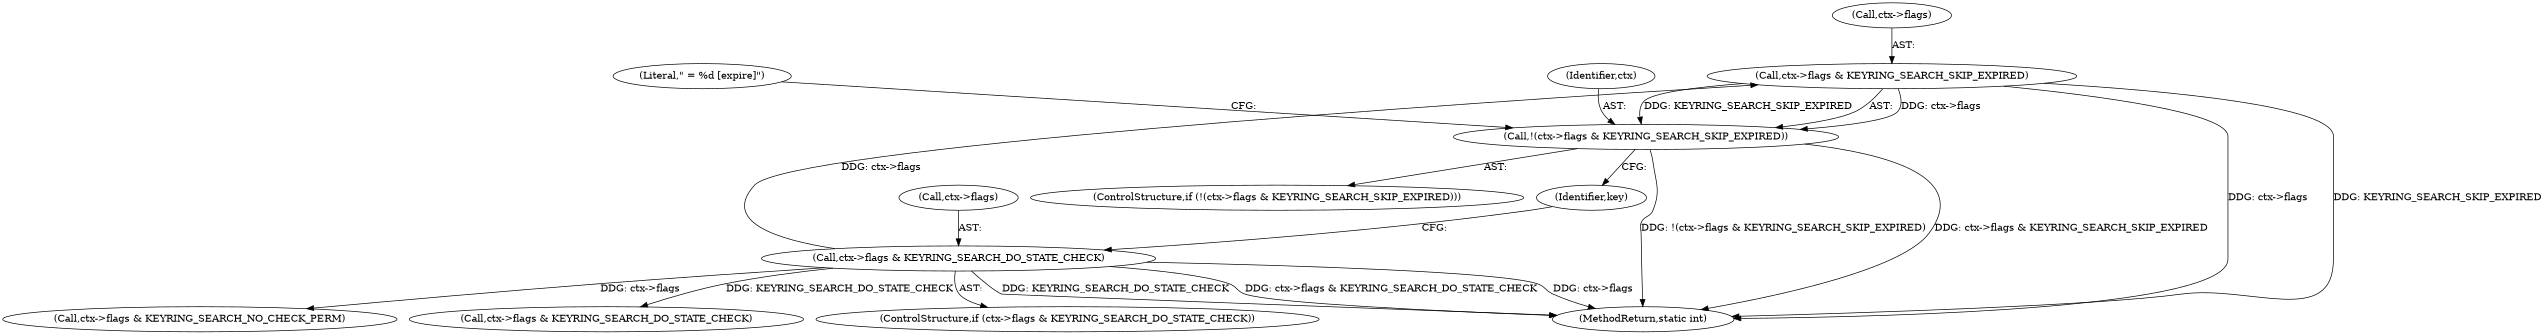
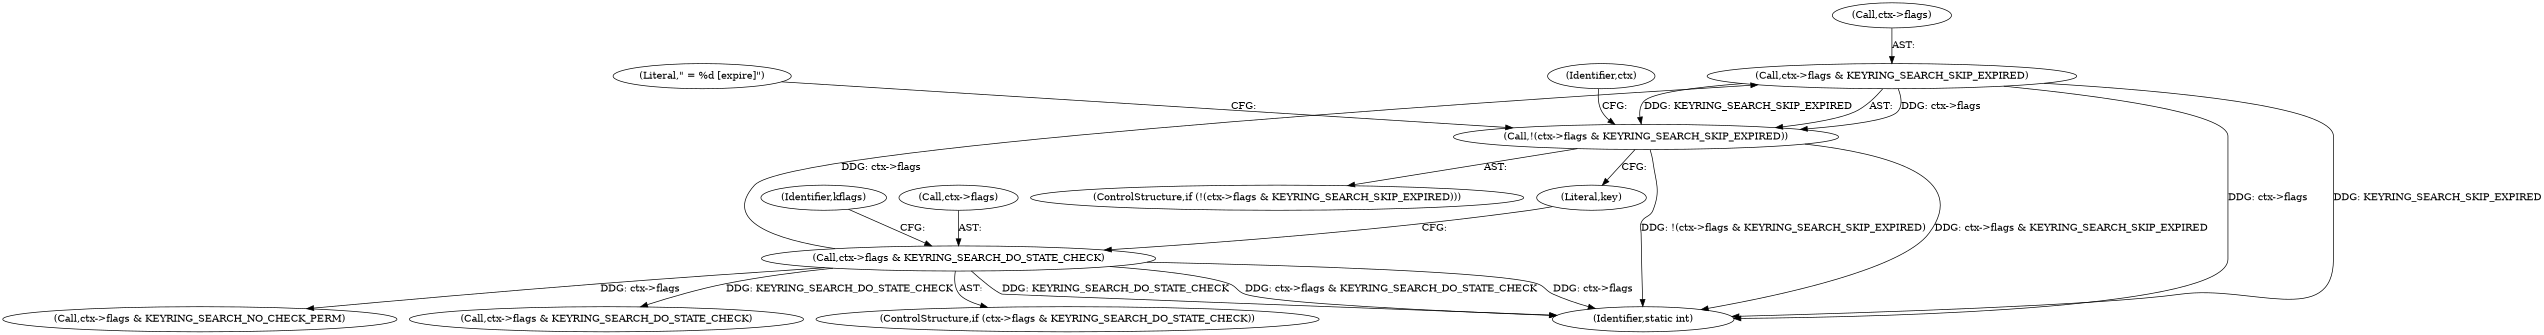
(1616, 107) -> (1616, 107)
none -> (824, 198)
(1592, 198) -> (1592, 198)
(1643, 319) -> (1643, 319)
